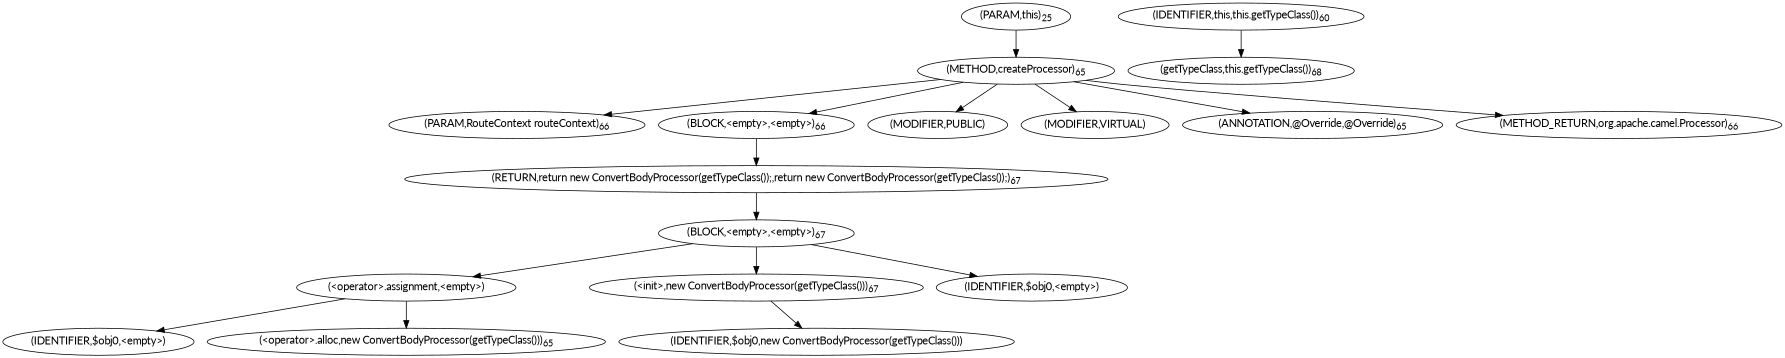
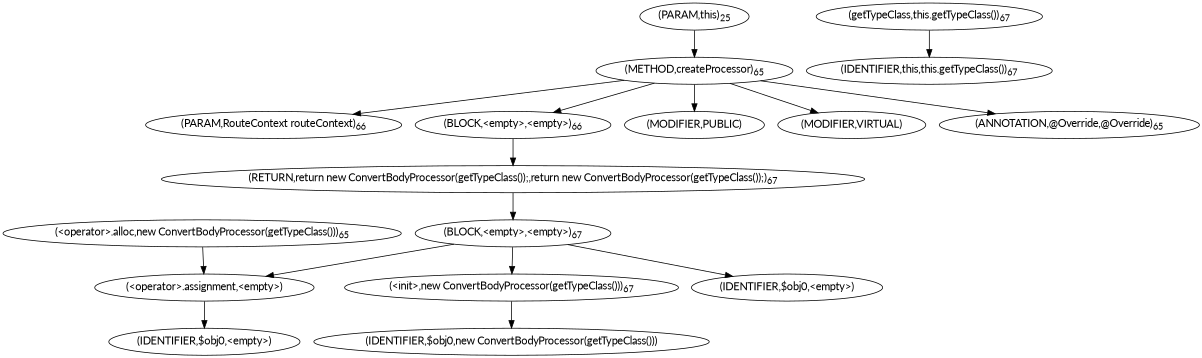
(1324, 15) -> (1013, 70)
(1241, 40) -> (929, 40)
(1317, 70) -> (1005, 15)
(1619, 125) -> none
(406, 311) -> (203, 257)
